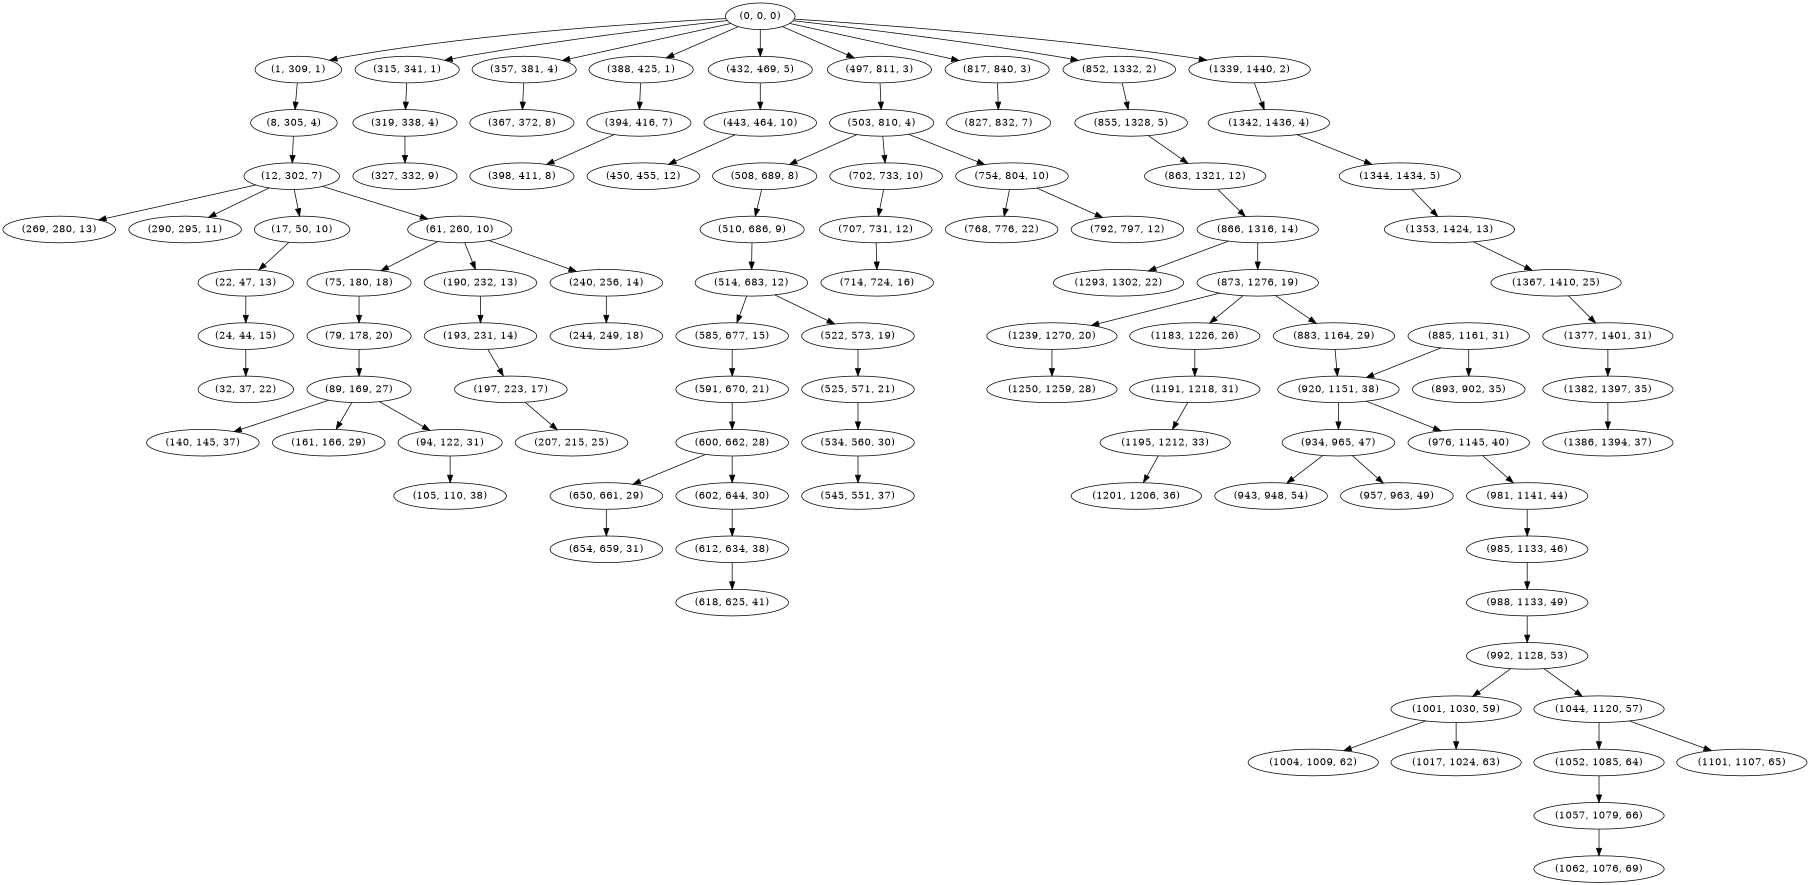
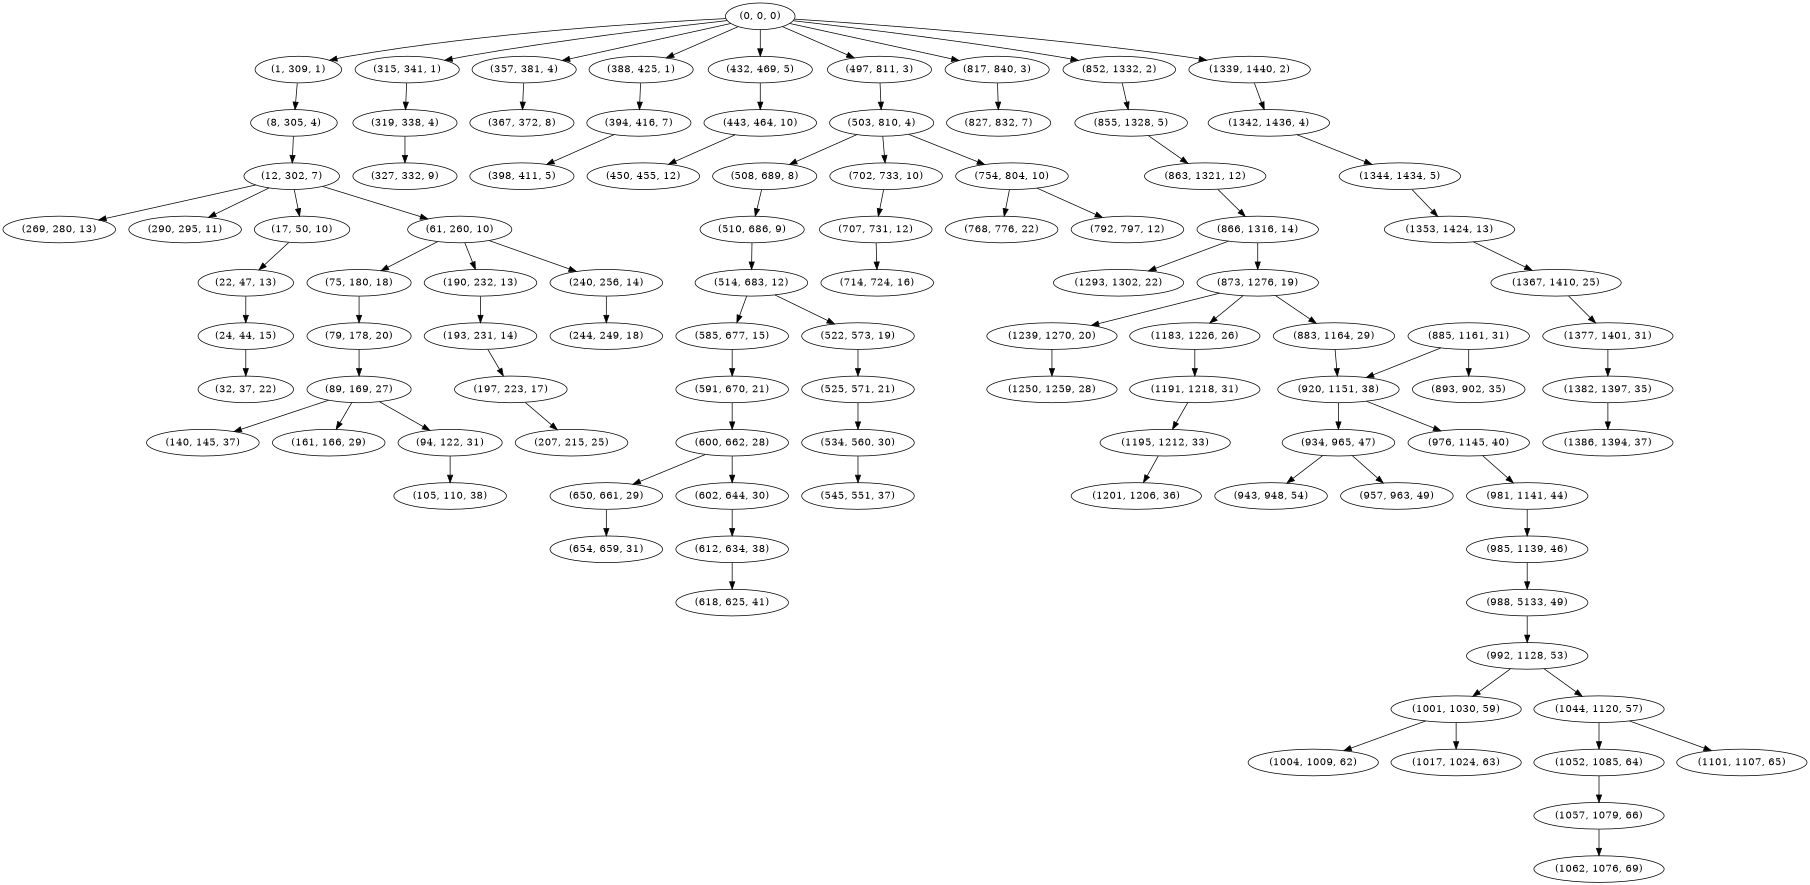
(522, 176) -> (522, 176)
(1527, 549) -> (1527, 549)
(1527, 603) -> (1527, 603)
